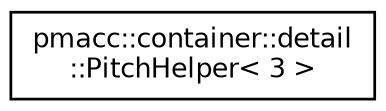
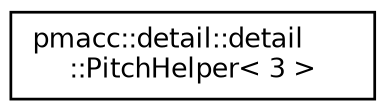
(193, 56) -> (193, 56)
